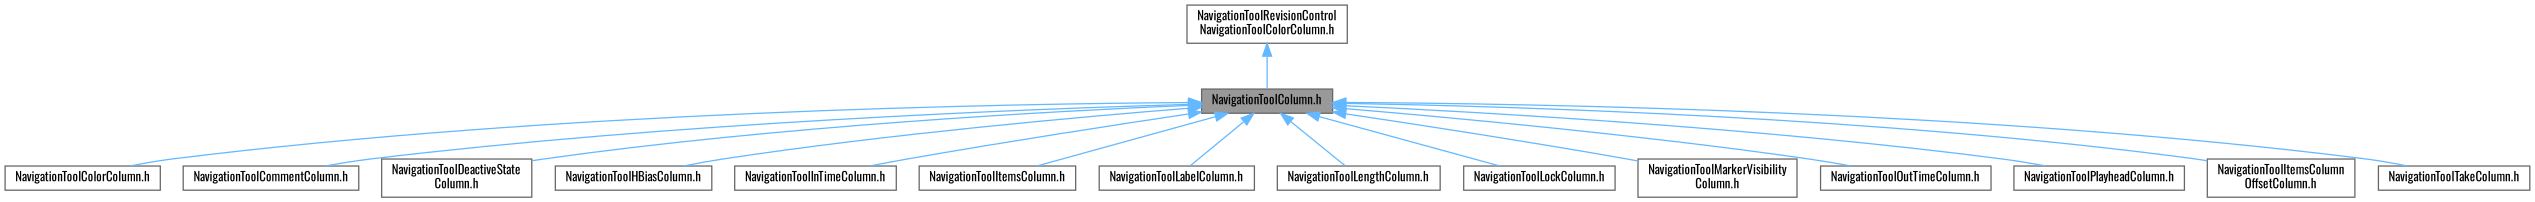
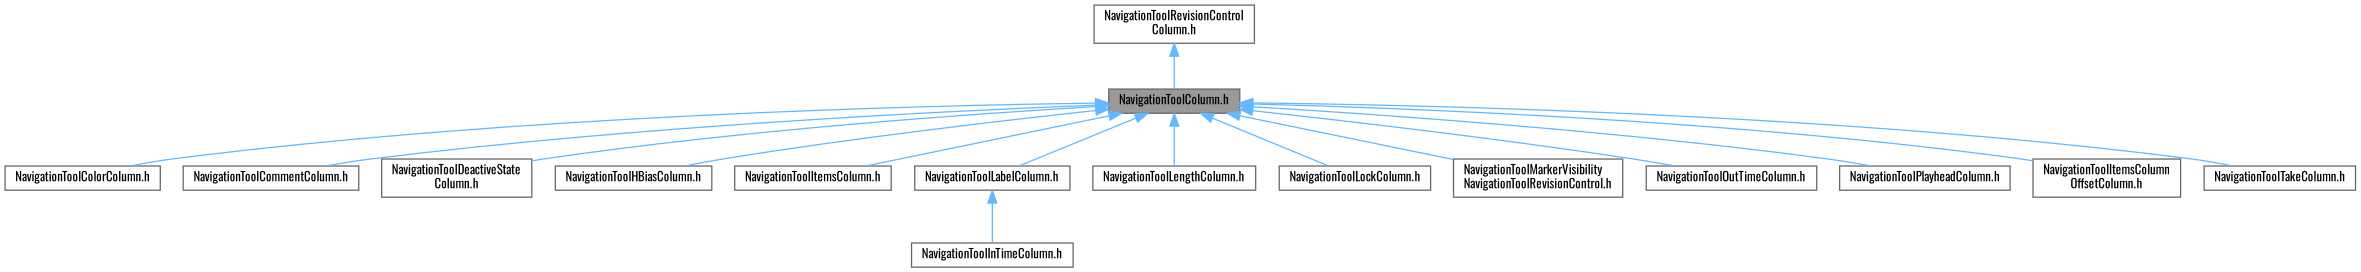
(1267, 24) -> (1174, 24)
(1029, 139) -> (992, 223)
(1718, 178) -> (1538, 178)
